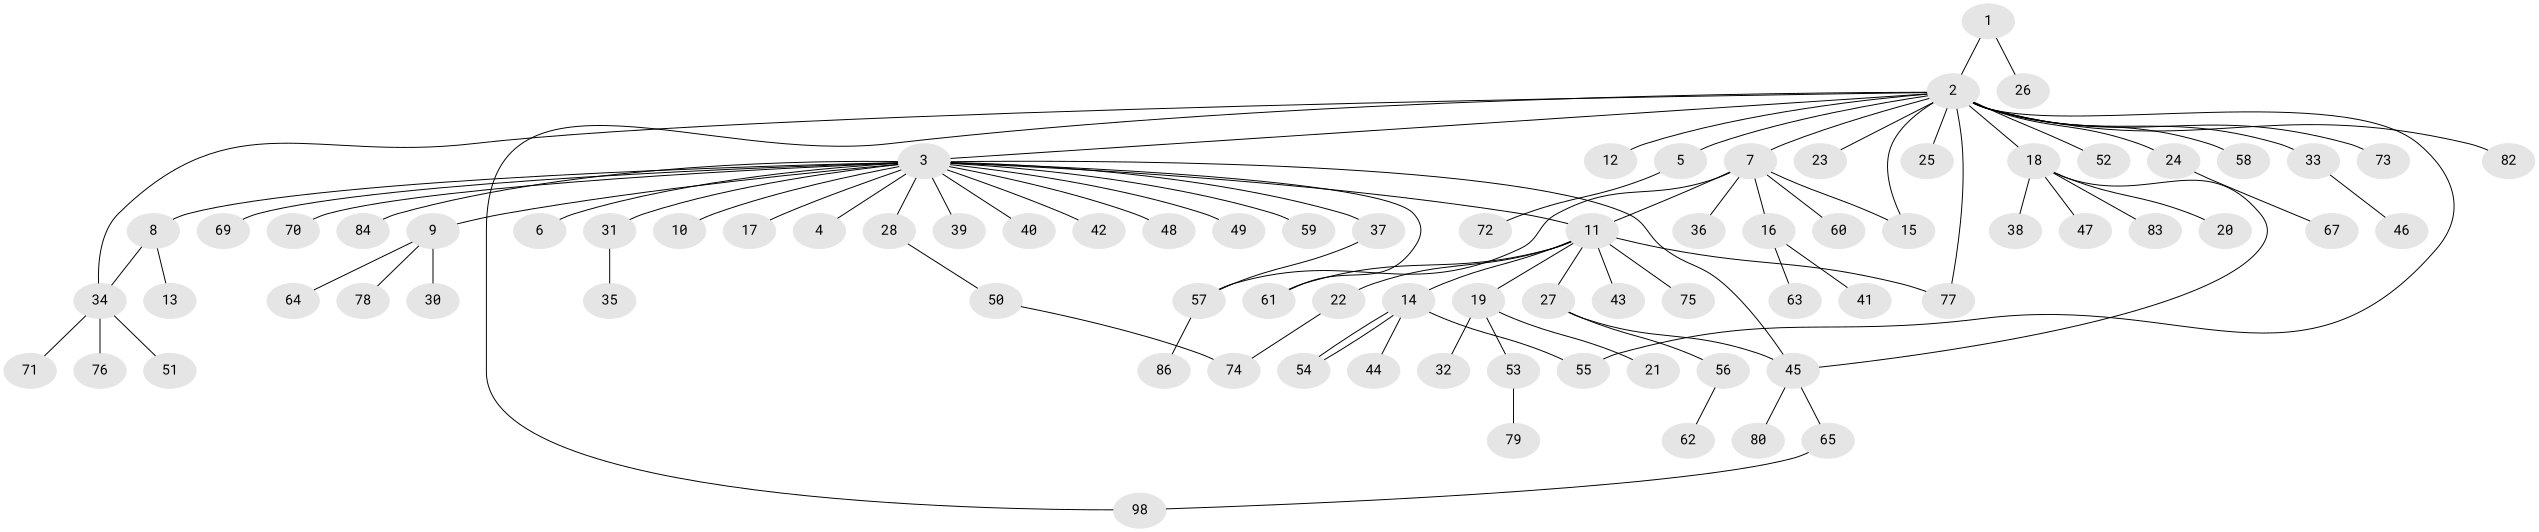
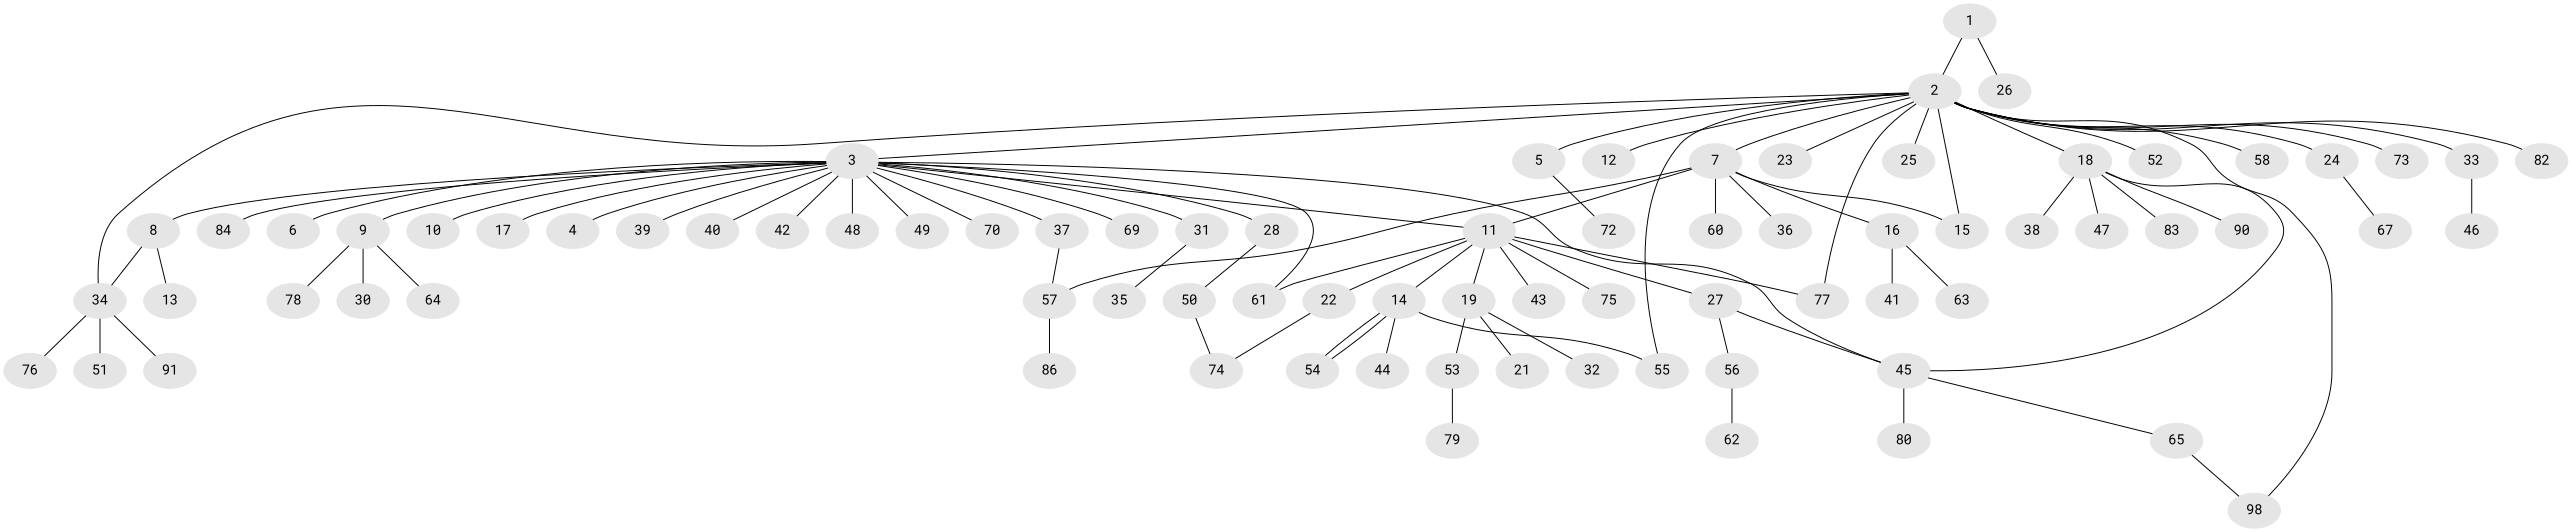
(1309, 231) -> none
(2225, 231) -> (2242, 231)
(30, 371) -> (170, 371)
